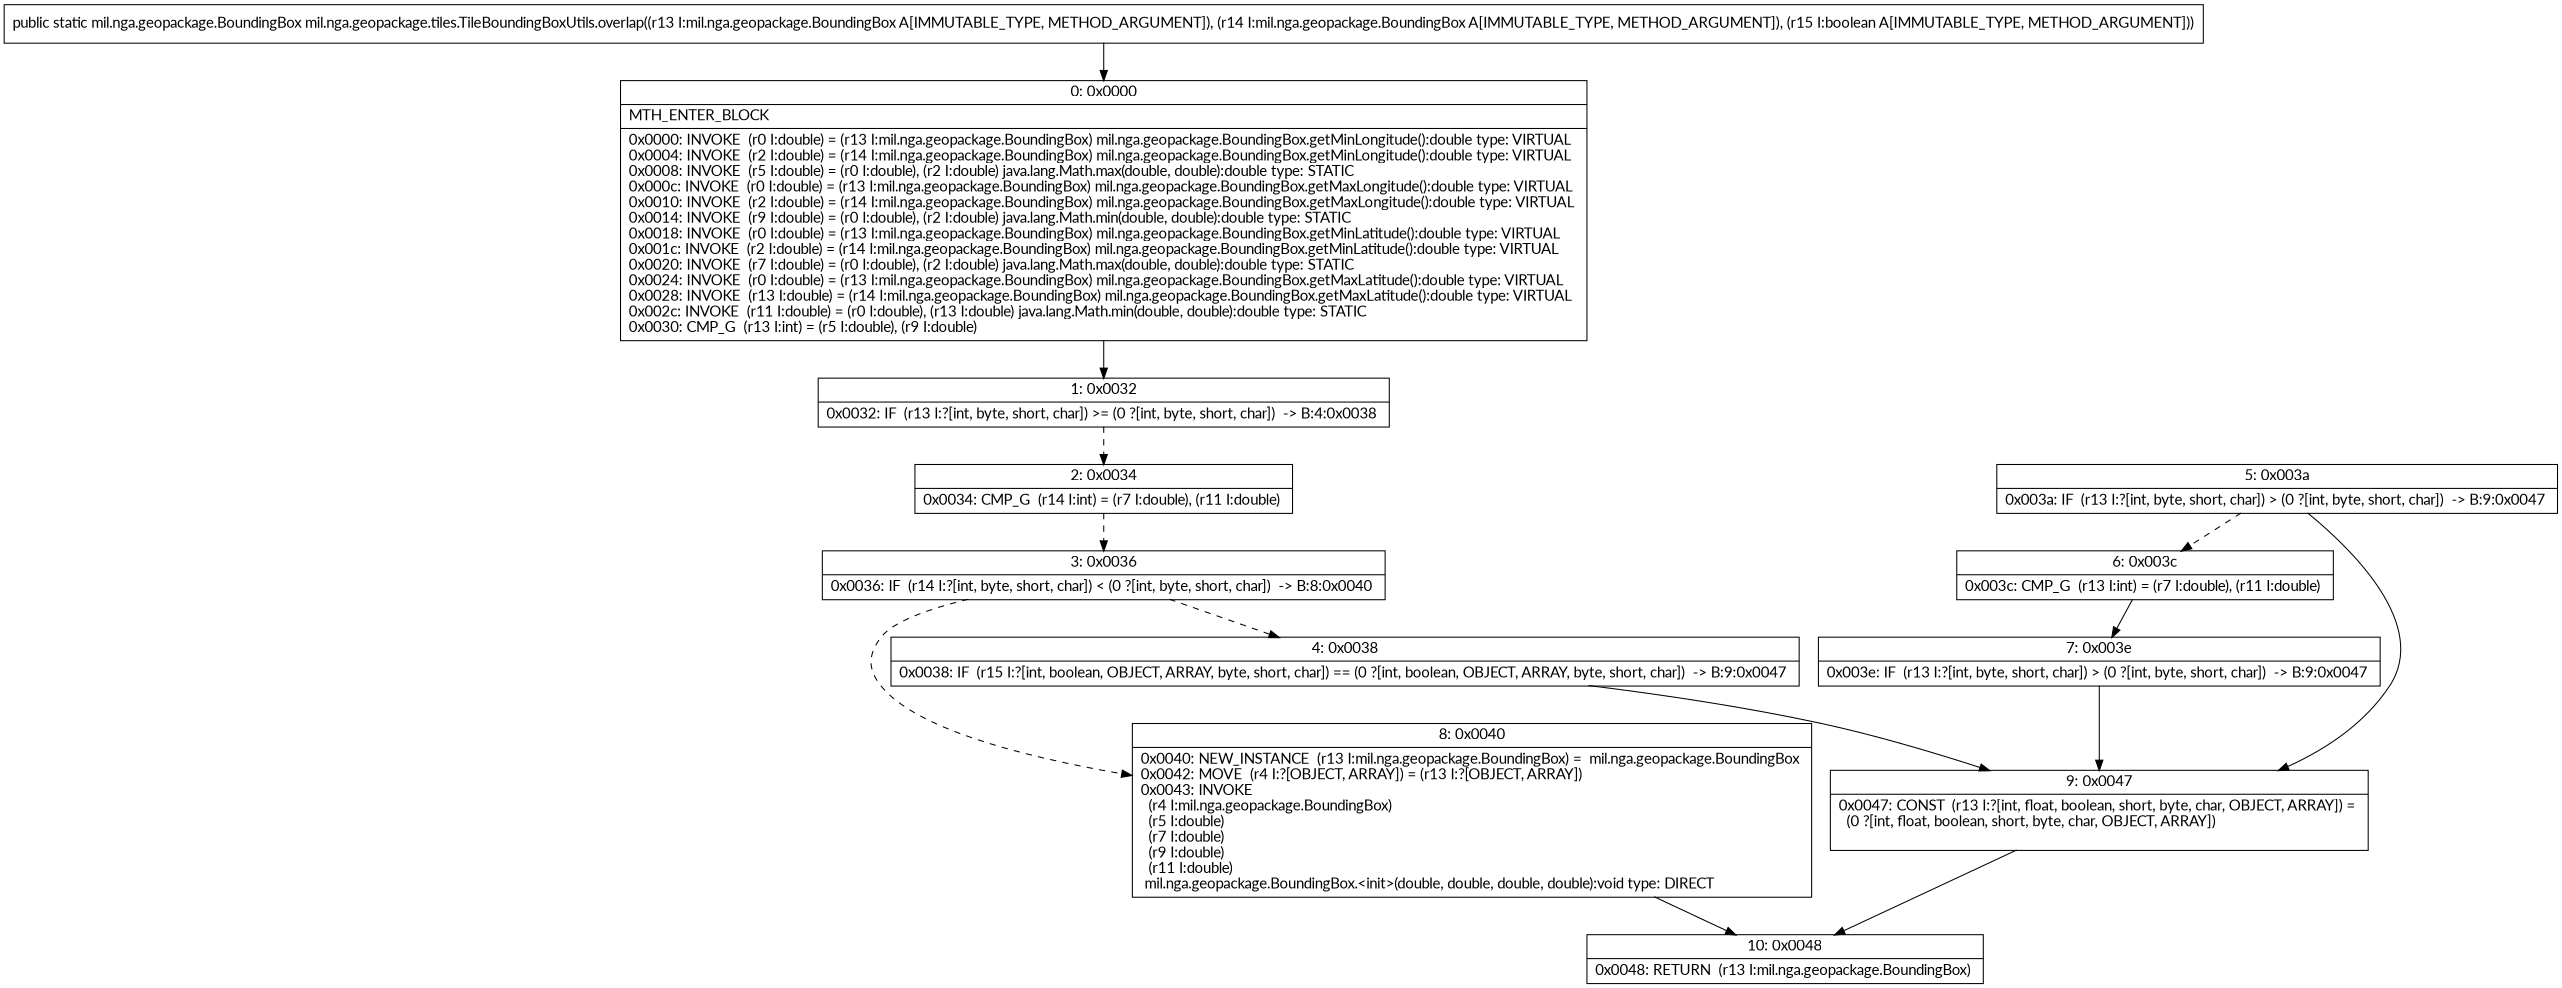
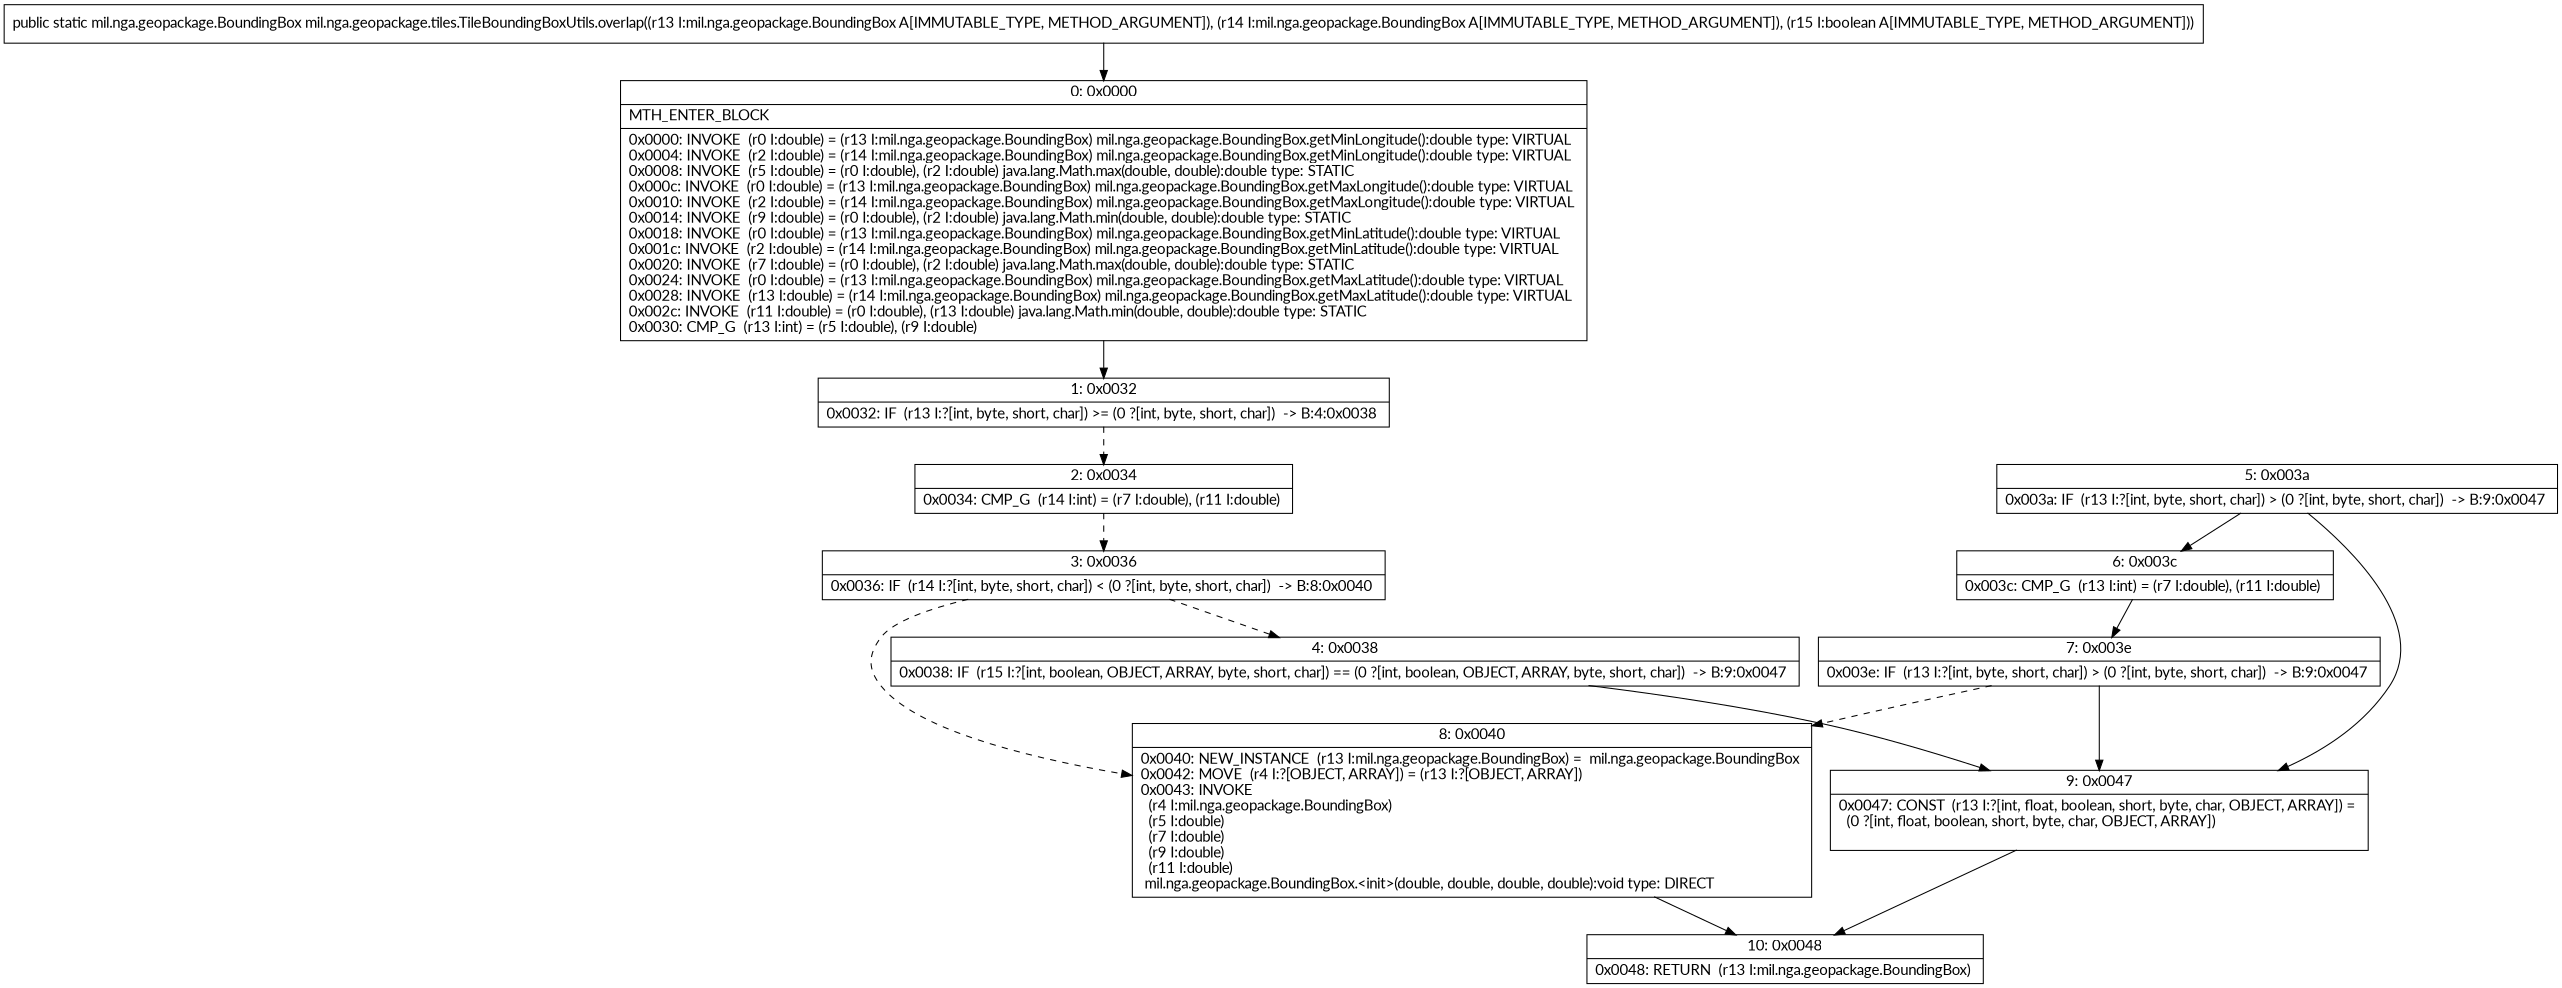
(2216, 529) -> (2216, 529)
none -> (1907, 704)
